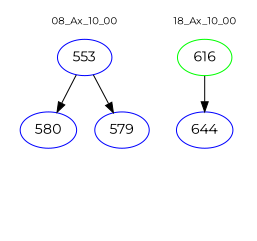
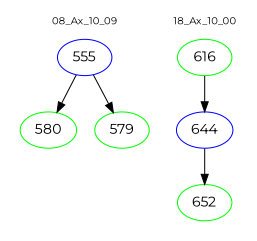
(85, 22) -> (85, 22)
(85, 57) -> (85, 57)
(48, 130) -> (48, 130)
(122, 130) -> (122, 130)
none -> (205, 203)
